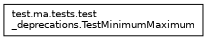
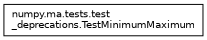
(103, 20) -> (103, 20)
